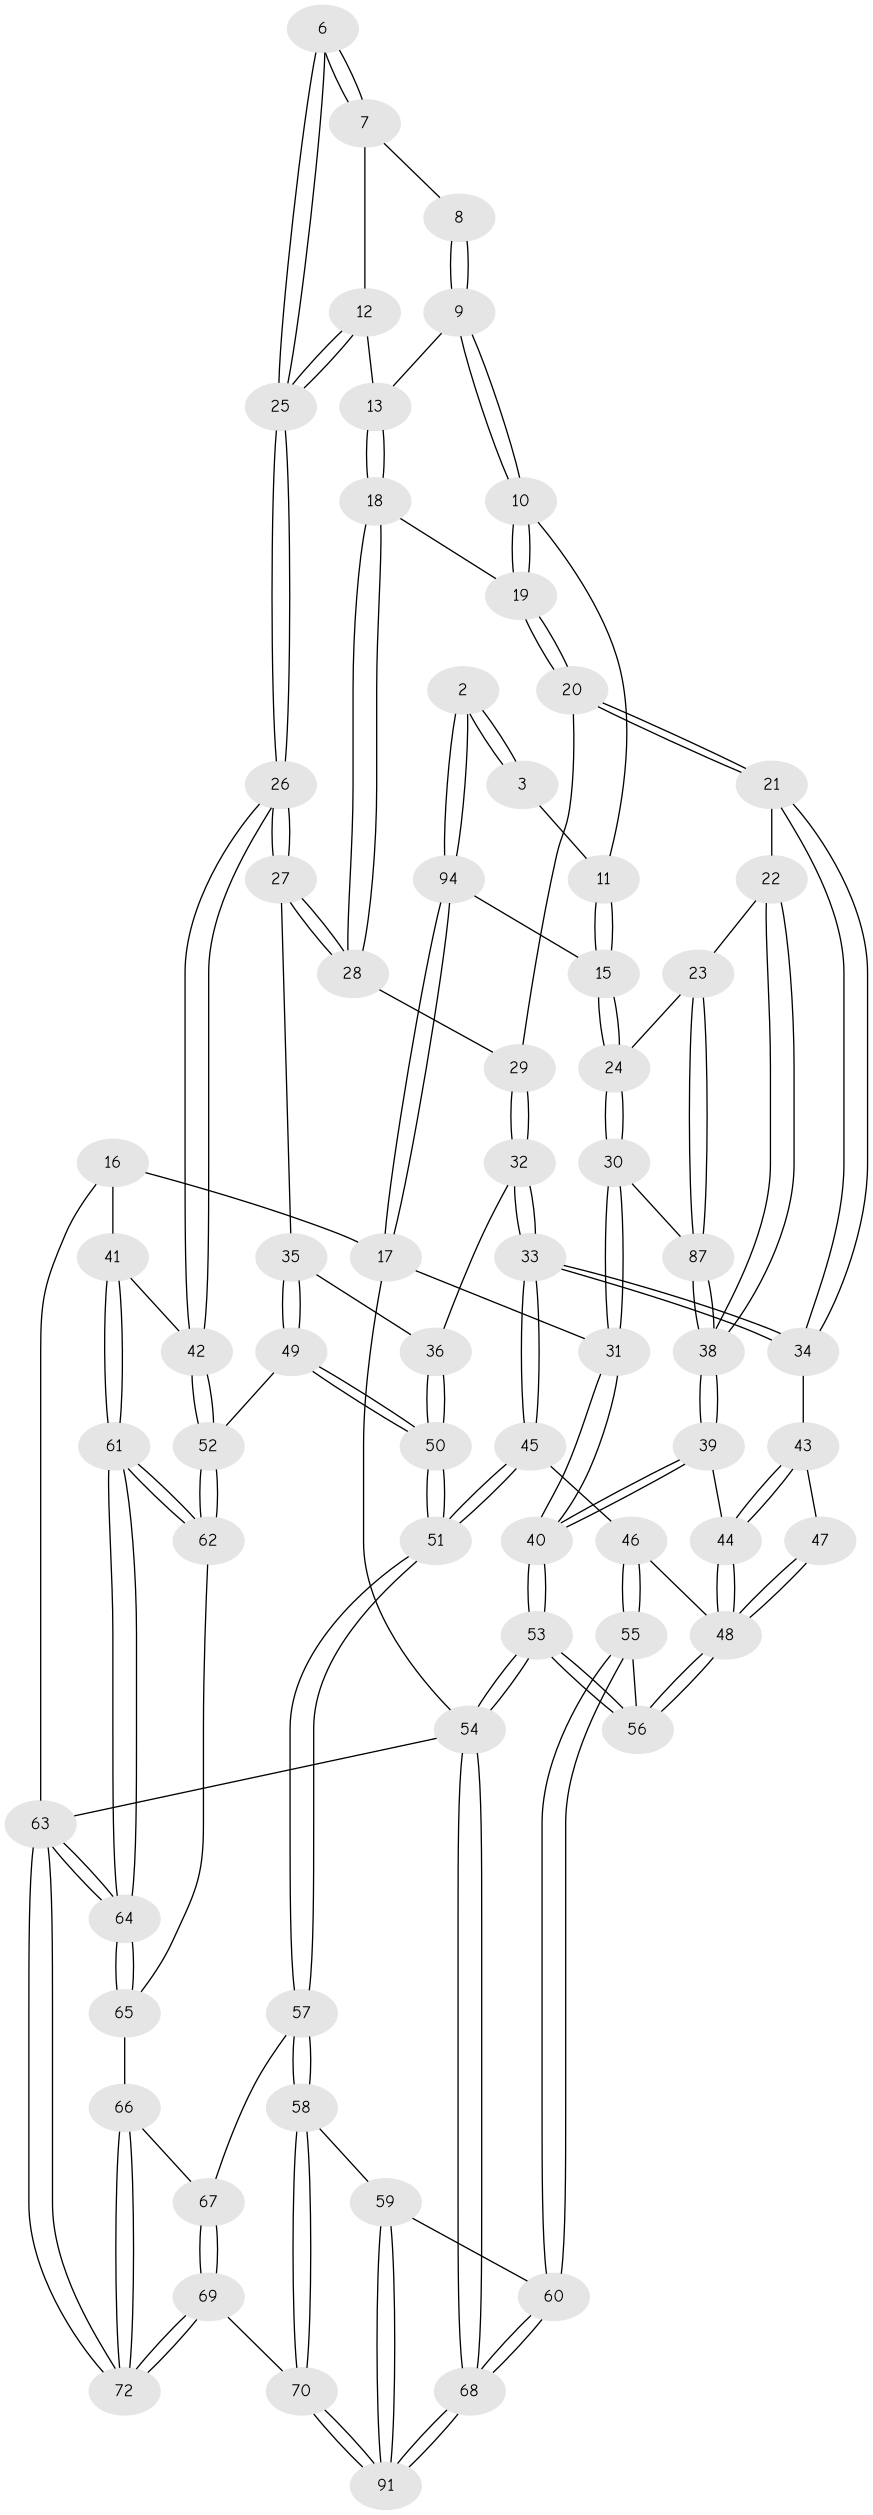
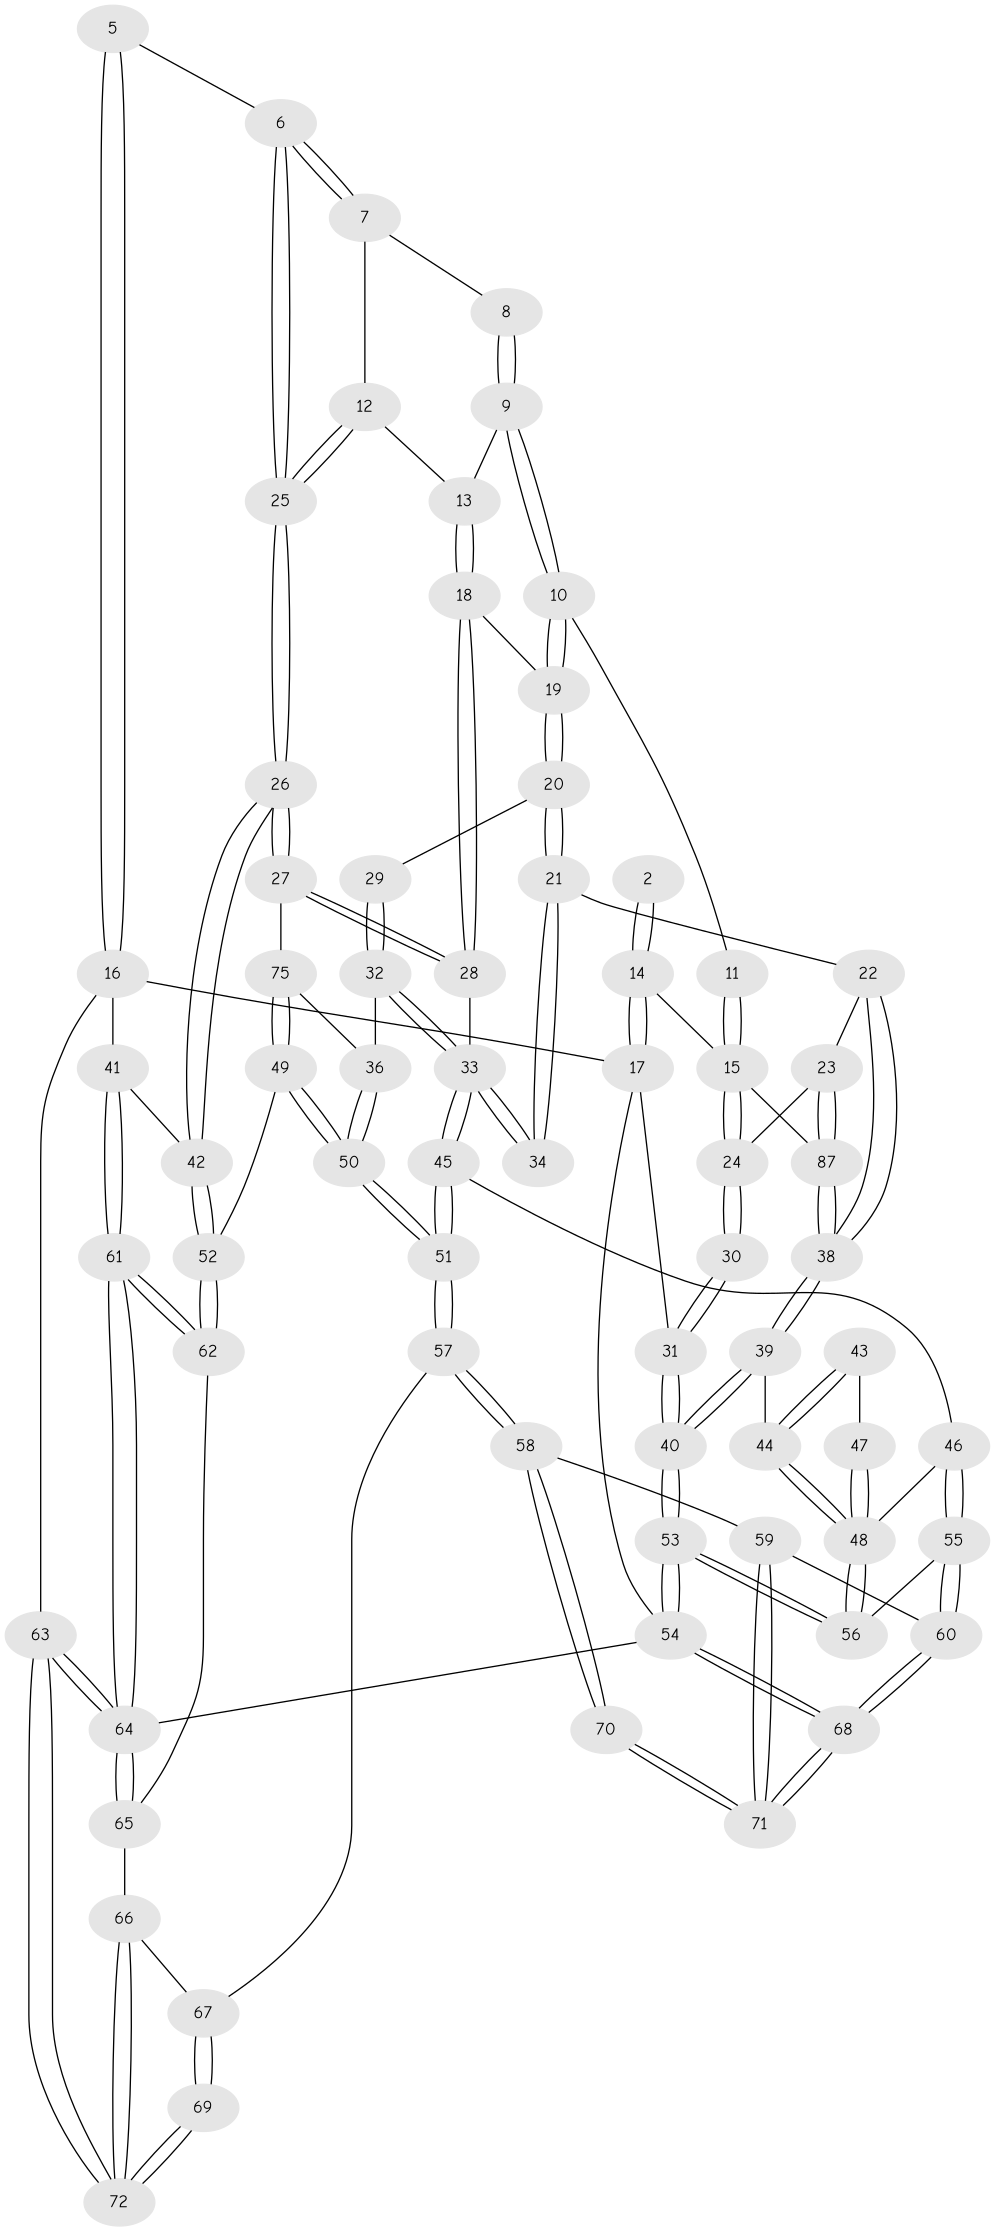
none -> (113, 29)
(522, 785) -> none
(449, 879) -> (638, 974)
(442, 1024) -> (470, 1021)
(656, 1210) -> (774, 1110)
(291, 1257) -> (281, 974)
(803, 1399) -> none
(255, 1777) -> (398, 1683)
(255, 2344) -> none
(386, 2486) -> (760, 1824)
